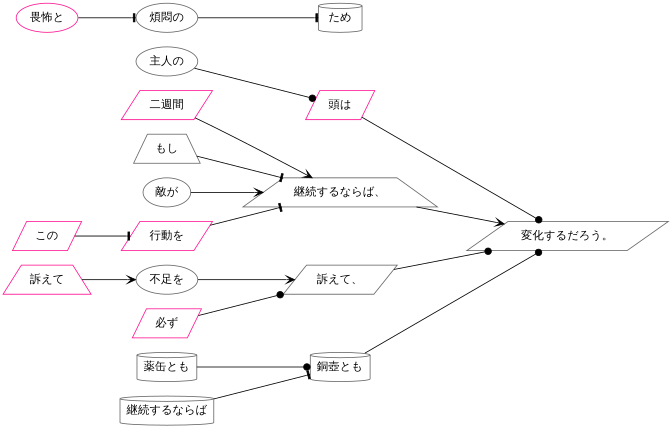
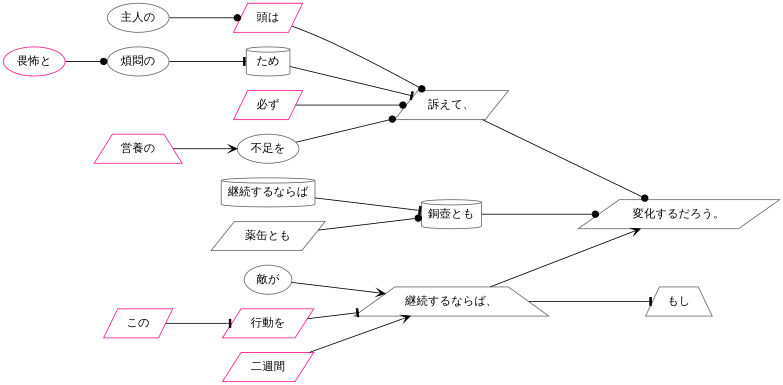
(105, 18) -> (83, 61)
none -> (350, 81)
(238, 167) -> (588, 302)
(449, 168) -> (356, 55)
(47, 280) -> (138, 149)
(242, 280) -> (342, 131)
(167, 367) -> (268, 236)
